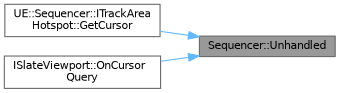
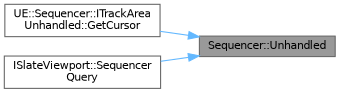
(82, 20) -> (82, 20)
(82, 72) -> (82, 72)
